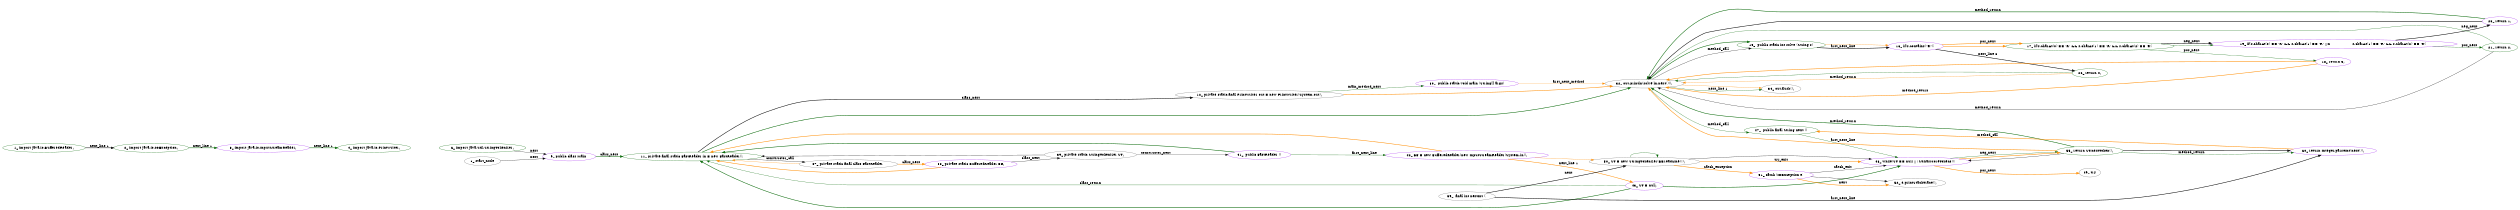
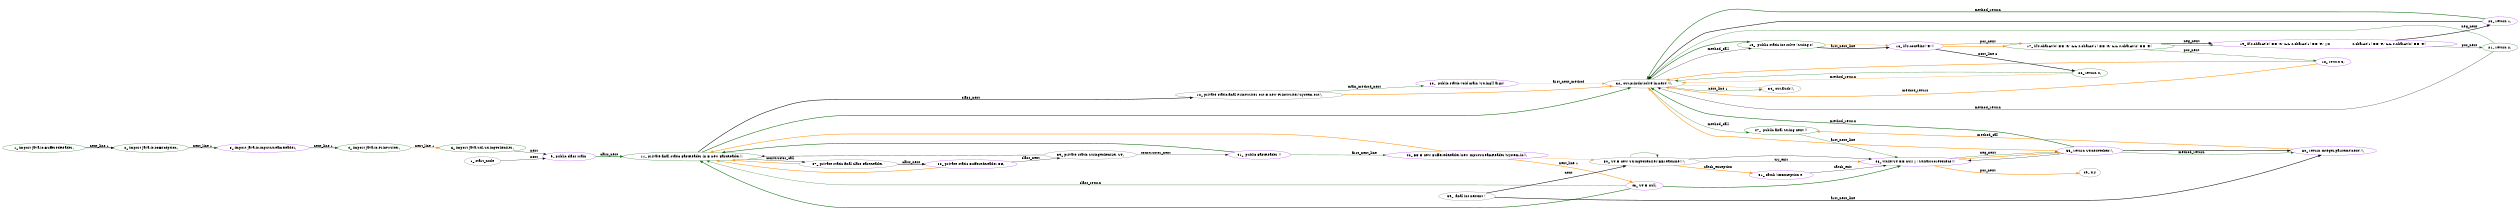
none -> (424, 148)
(2090, 151) -> (2090, 151)
(767, 162) -> (767, 162)
(910, 164) -> (910, 164)
(1916, 183) -> none
